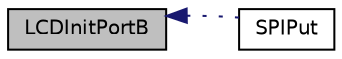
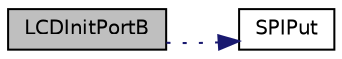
(213, 16) -> (193, 43)
